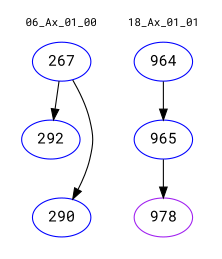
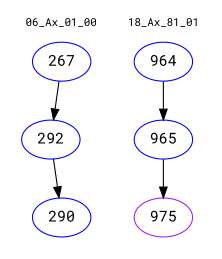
(164, 23) -> (164, 23)
(92, 134) -> (55, 173)
(163, 217) -> (163, 217)
